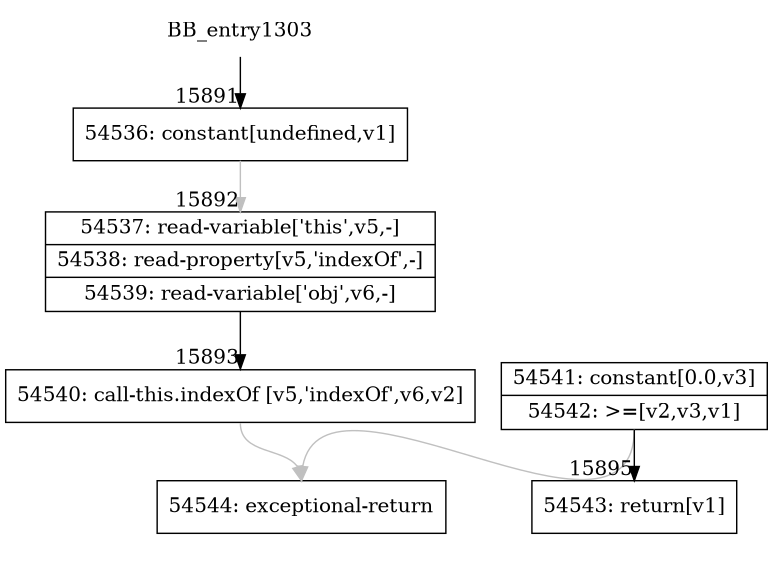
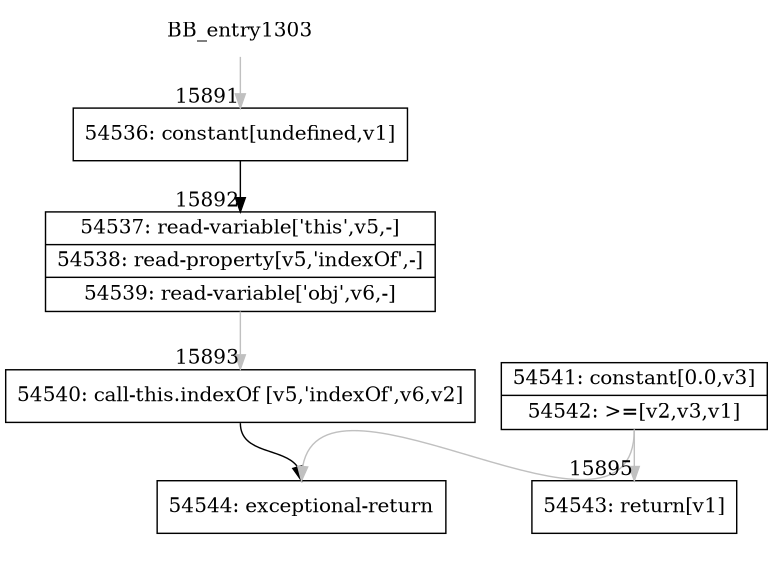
(240, 75) -> (240, 75)
(240, 179) -> (240, 179)
(240, 333) -> (240, 333)
(264, 450) -> (264, 450)
(634, 456) -> (634, 456)
